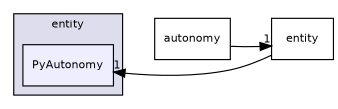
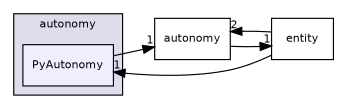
(68, 25) -> (68, 25)
none -> (257, 31)
none -> (130, 52)
